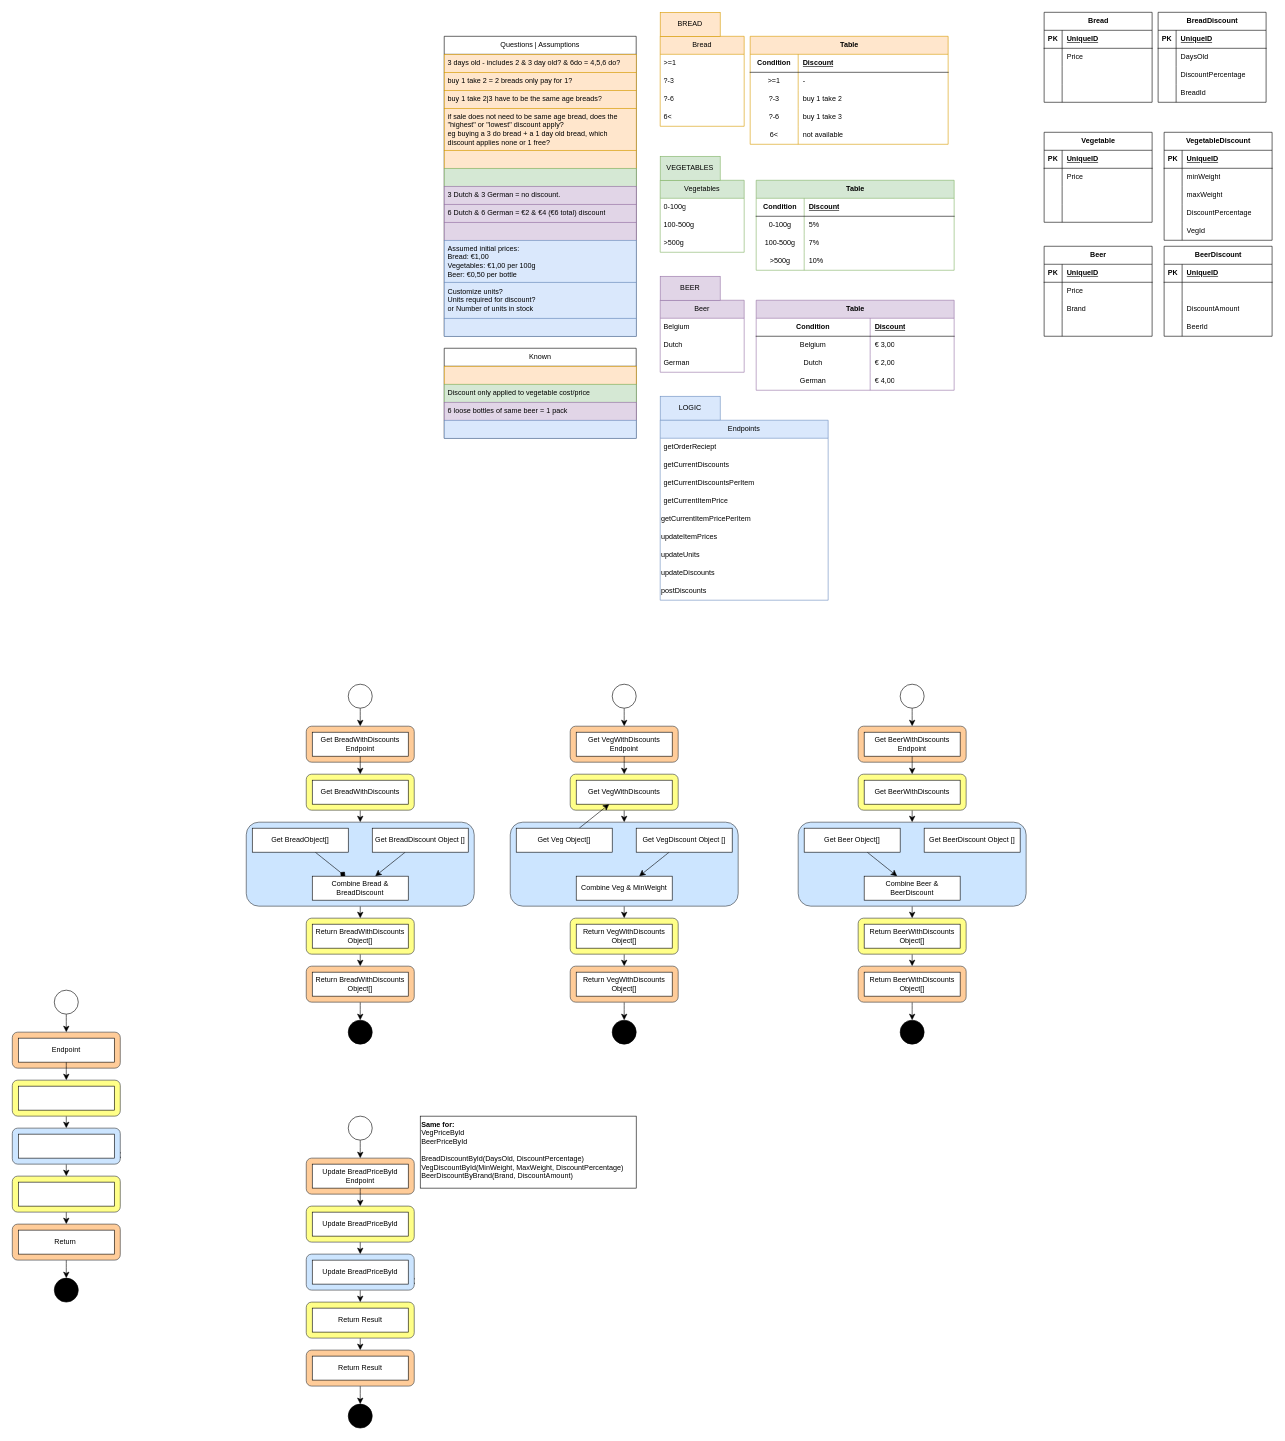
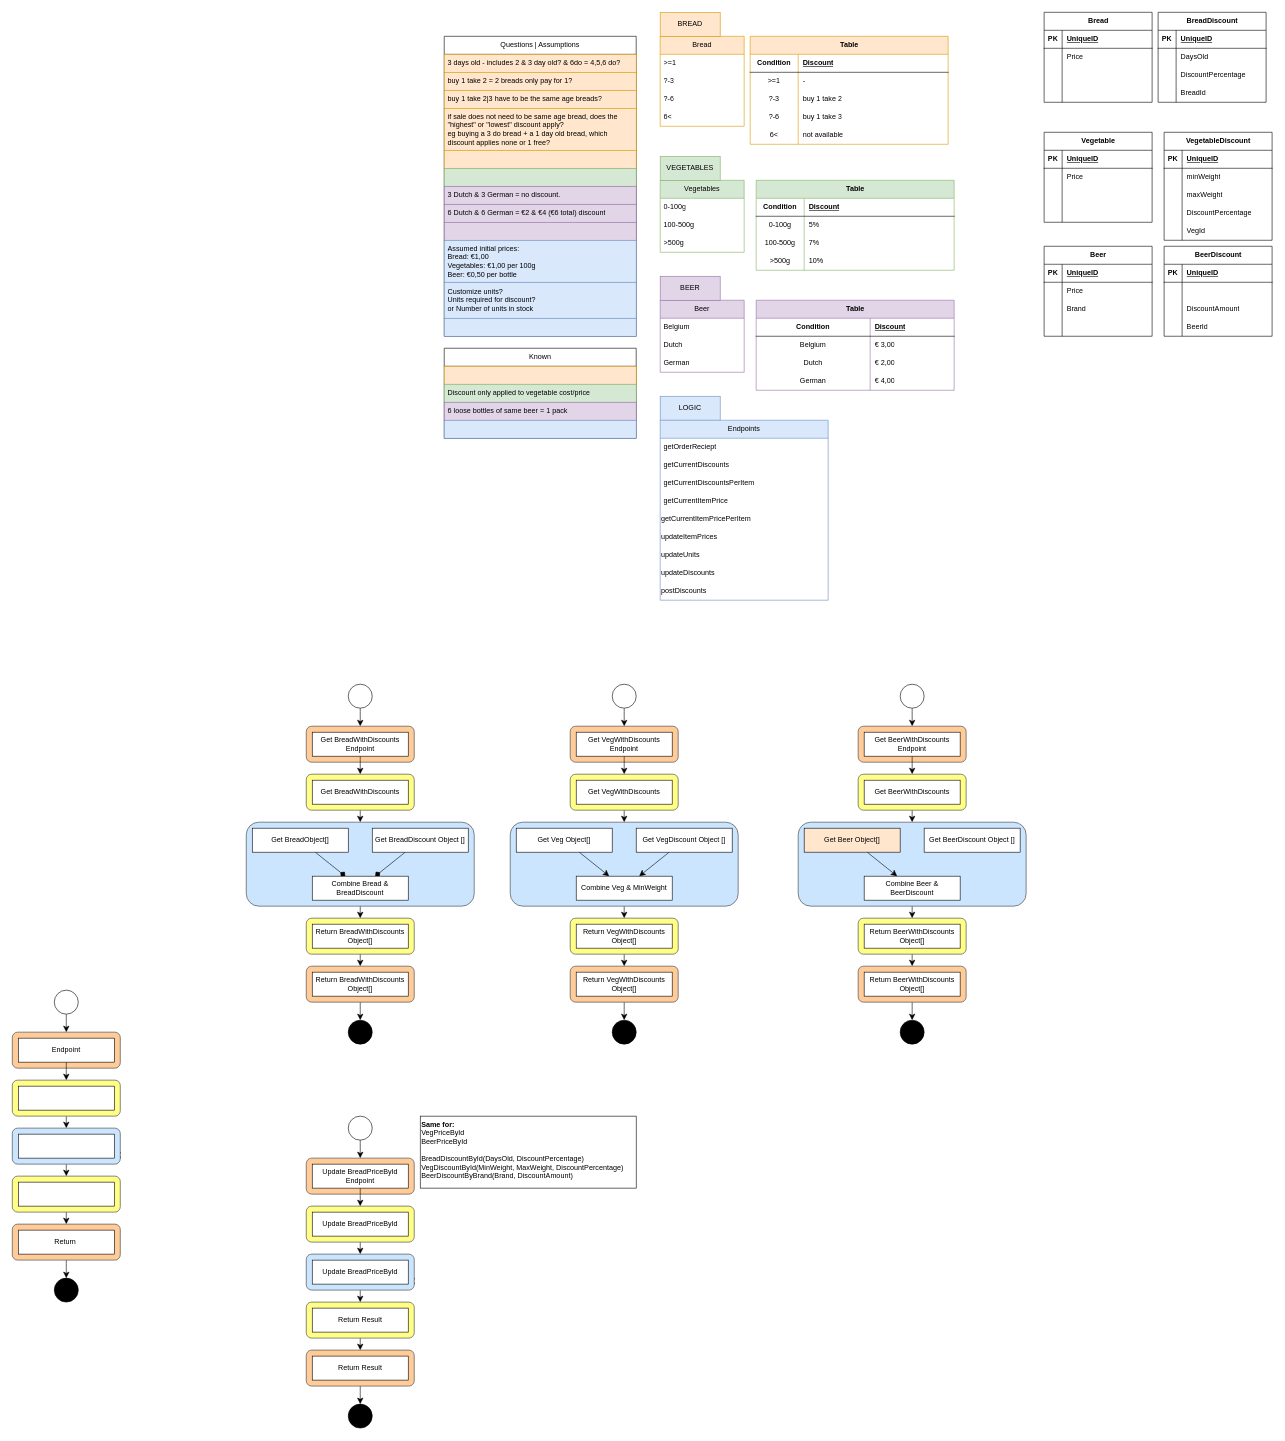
(592, 818) -> (594, 864)
(852, 840) -> (852, 840)
(380, 873) -> (381, 872)
